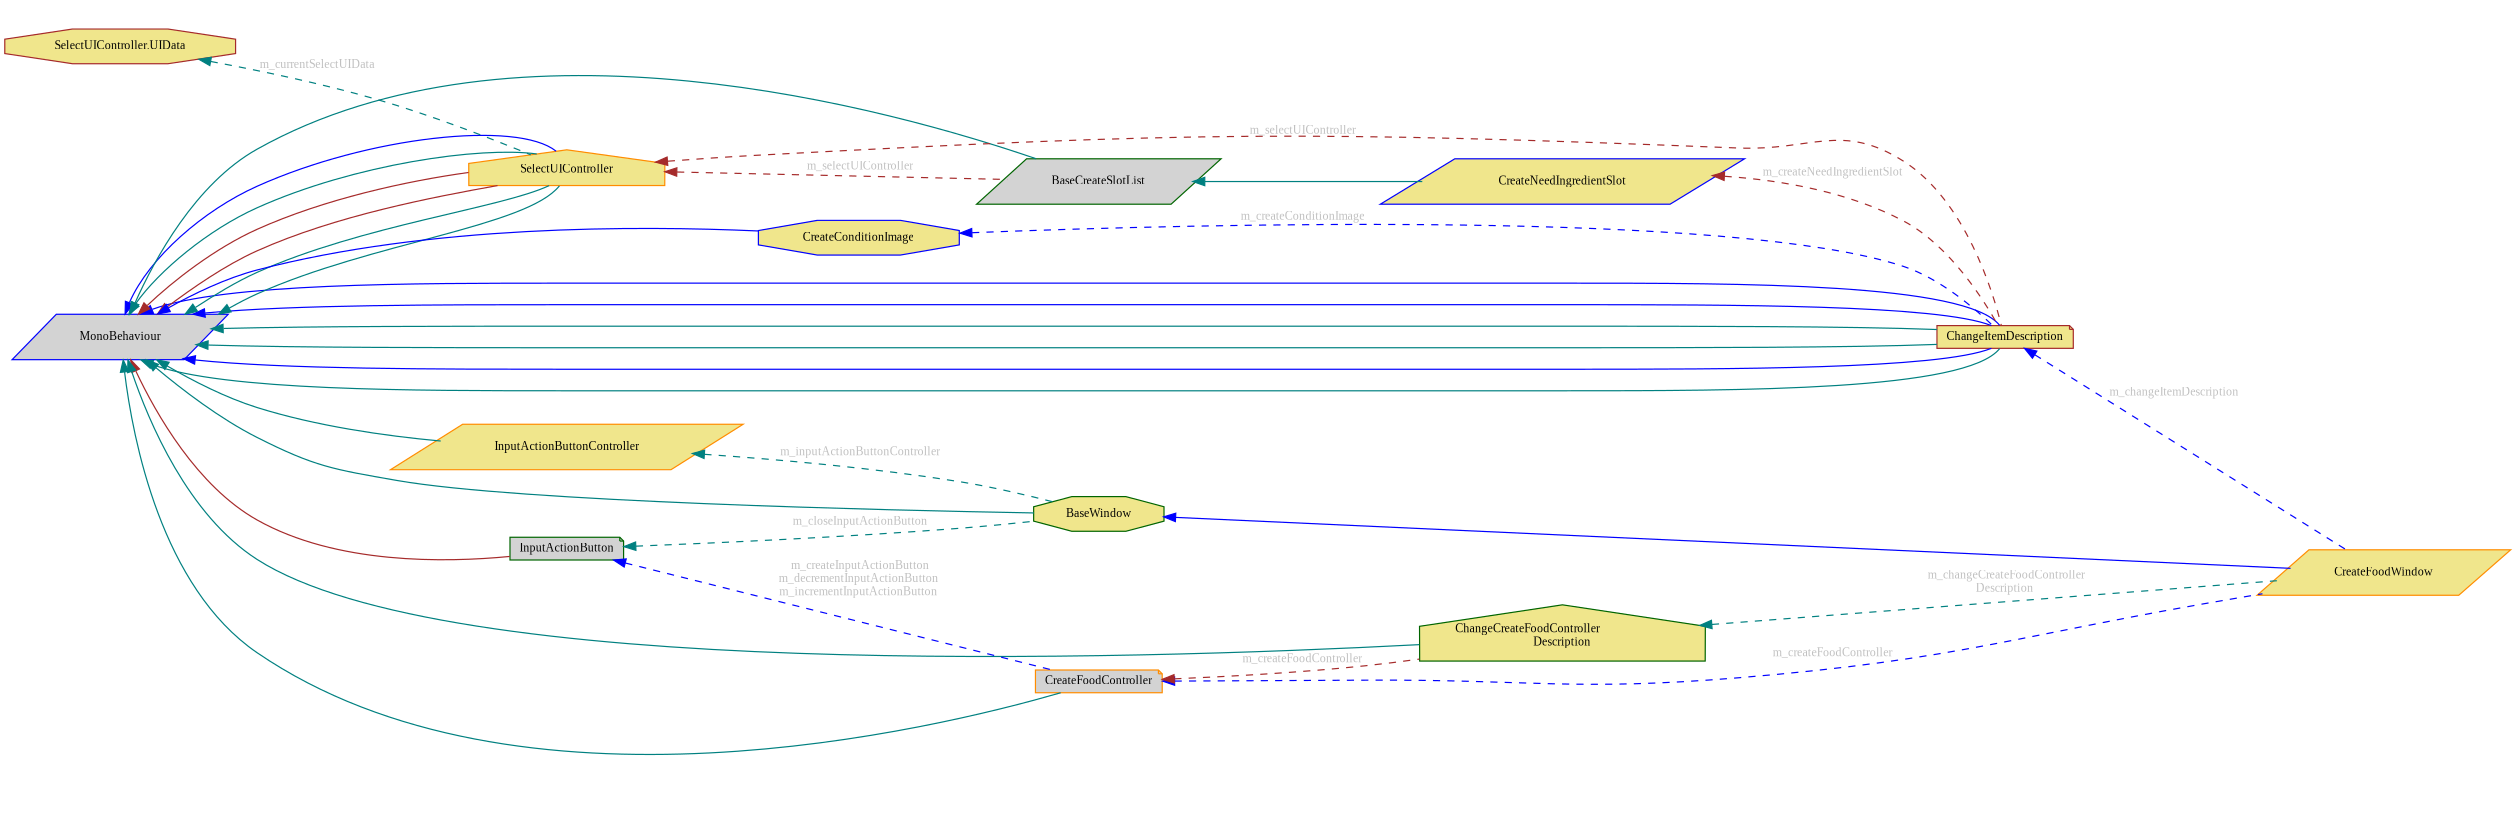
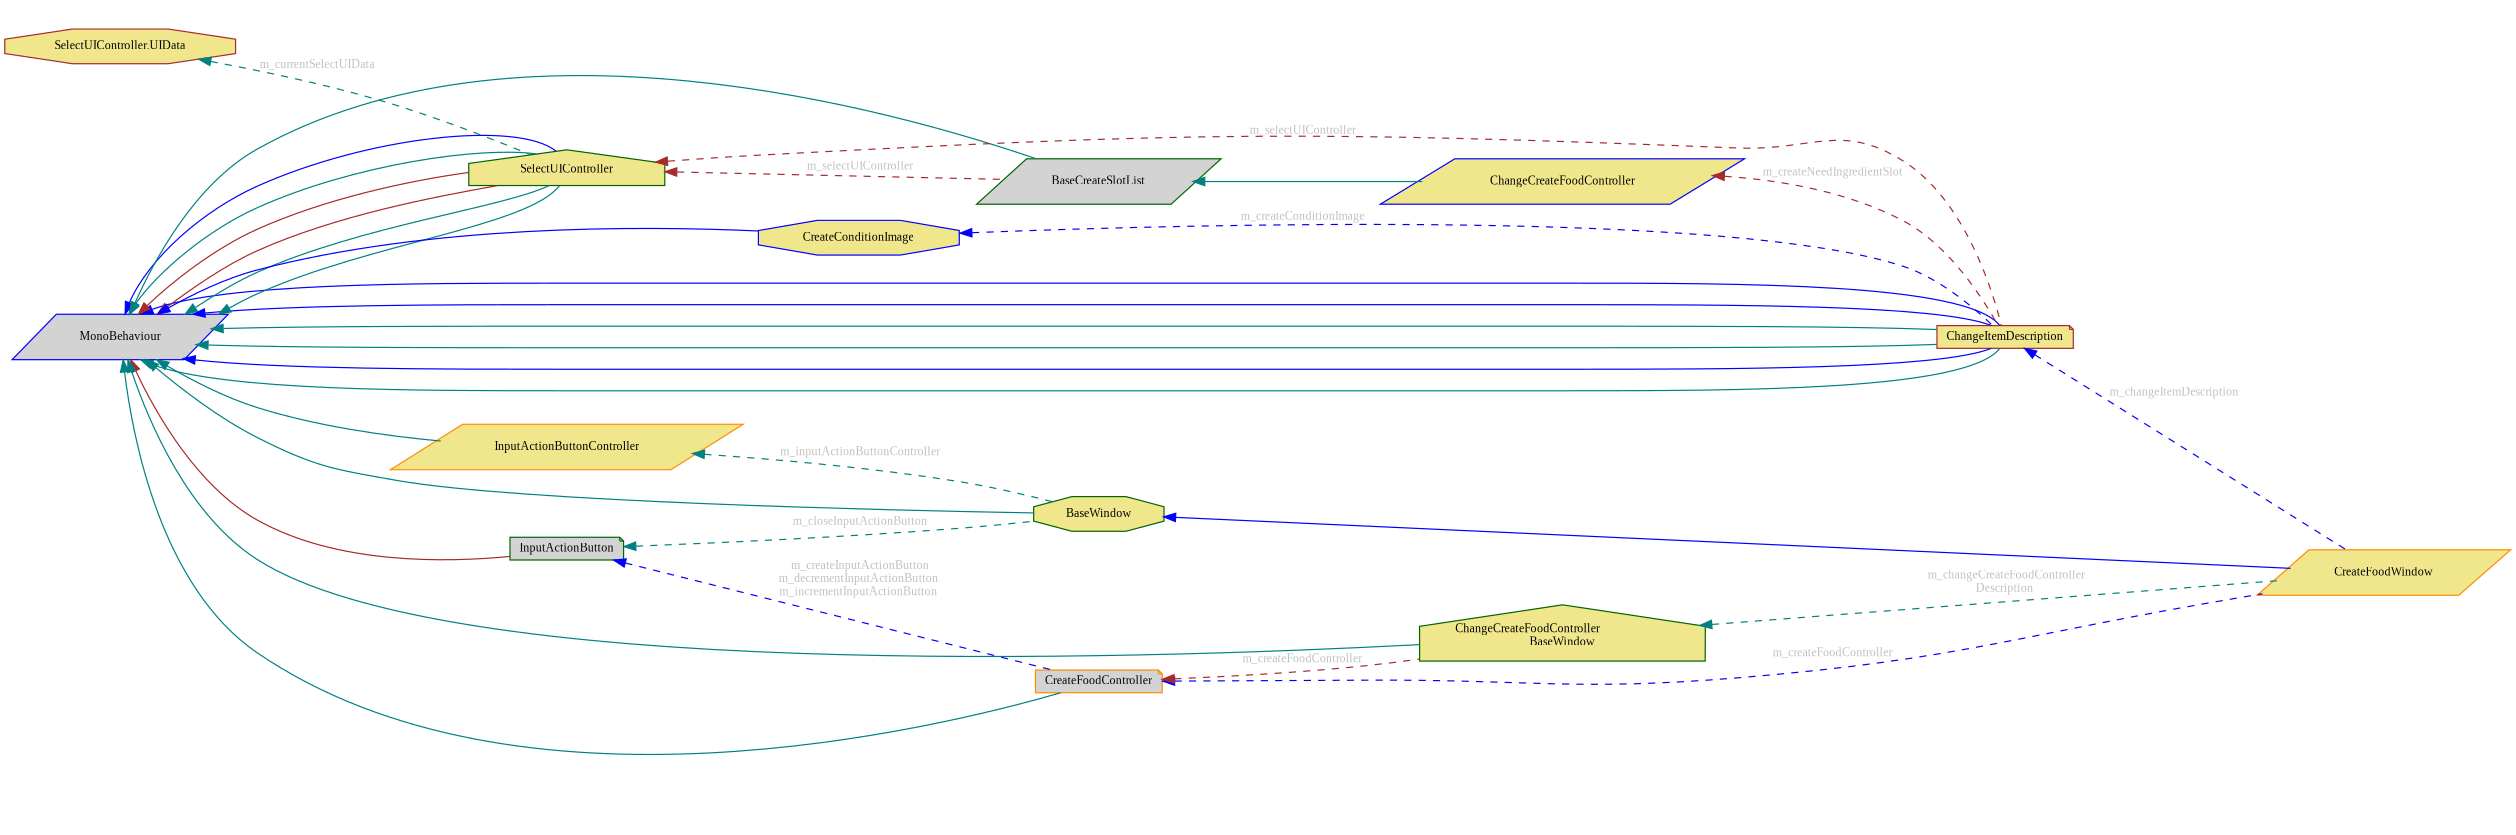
(567, 170) -> (567, 170)
(1562, 182) -> (1562, 182)
(1562, 636) -> (1562, 636)
